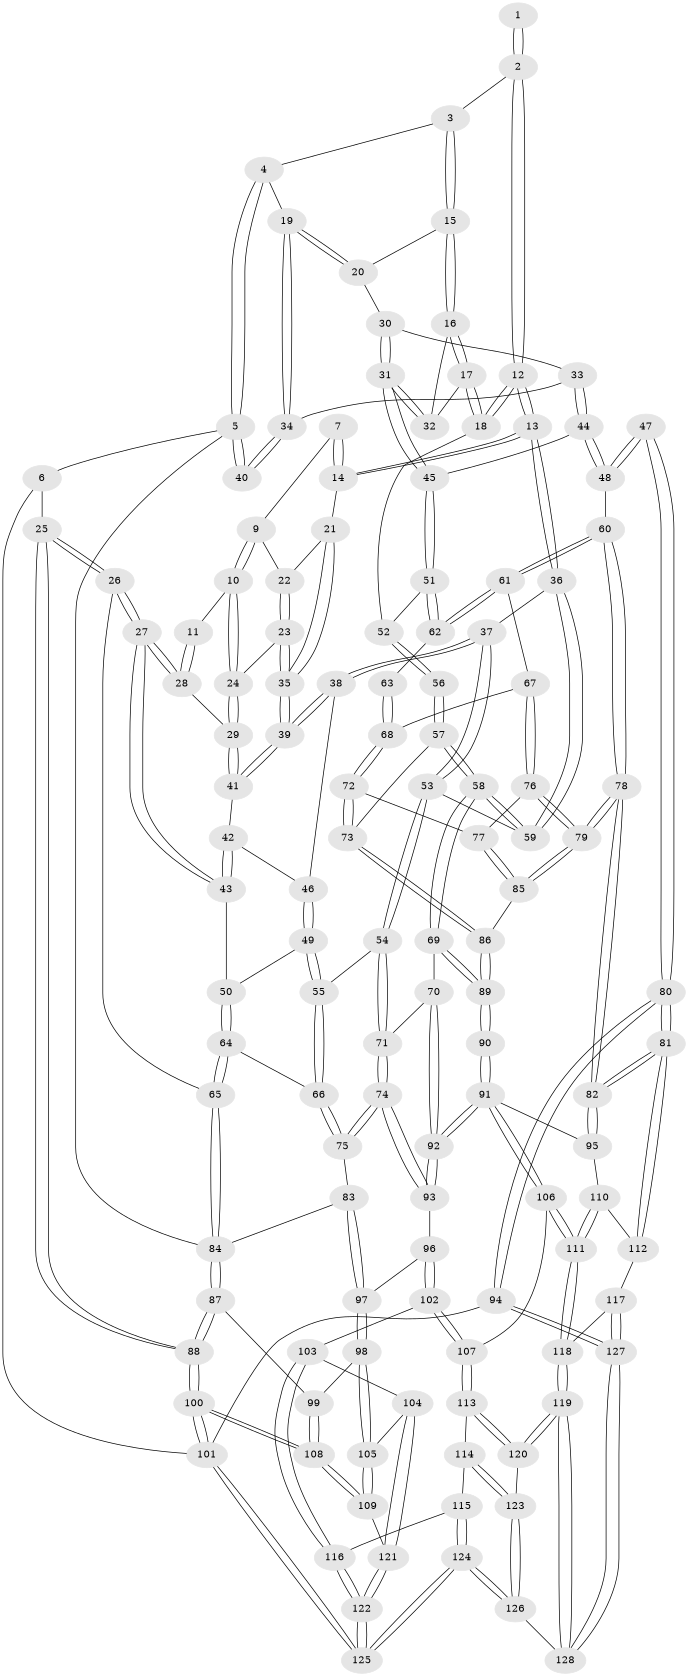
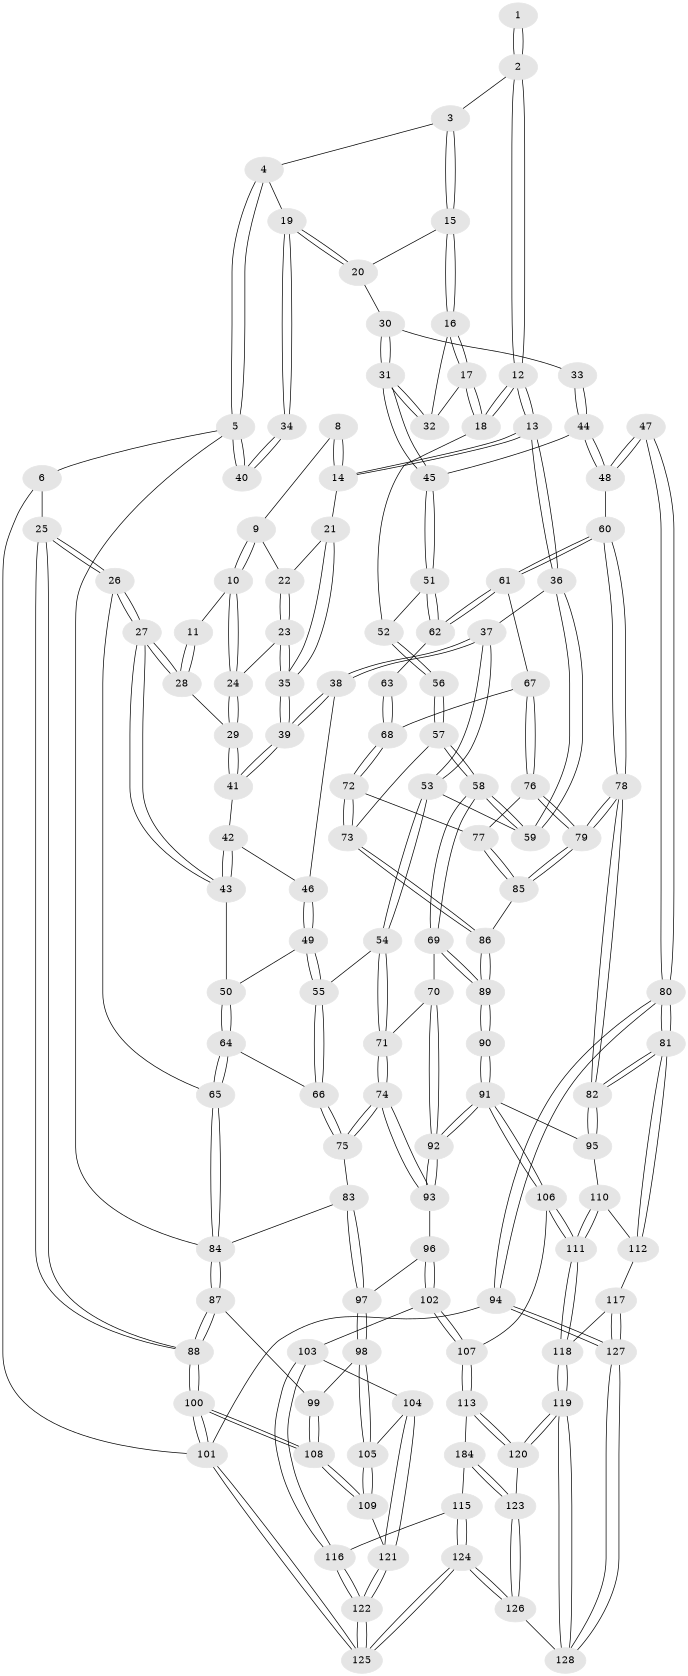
(425, 399) -> none
(338, 427) -> (338, 427)
(465, 1455) -> (465, 1455)
